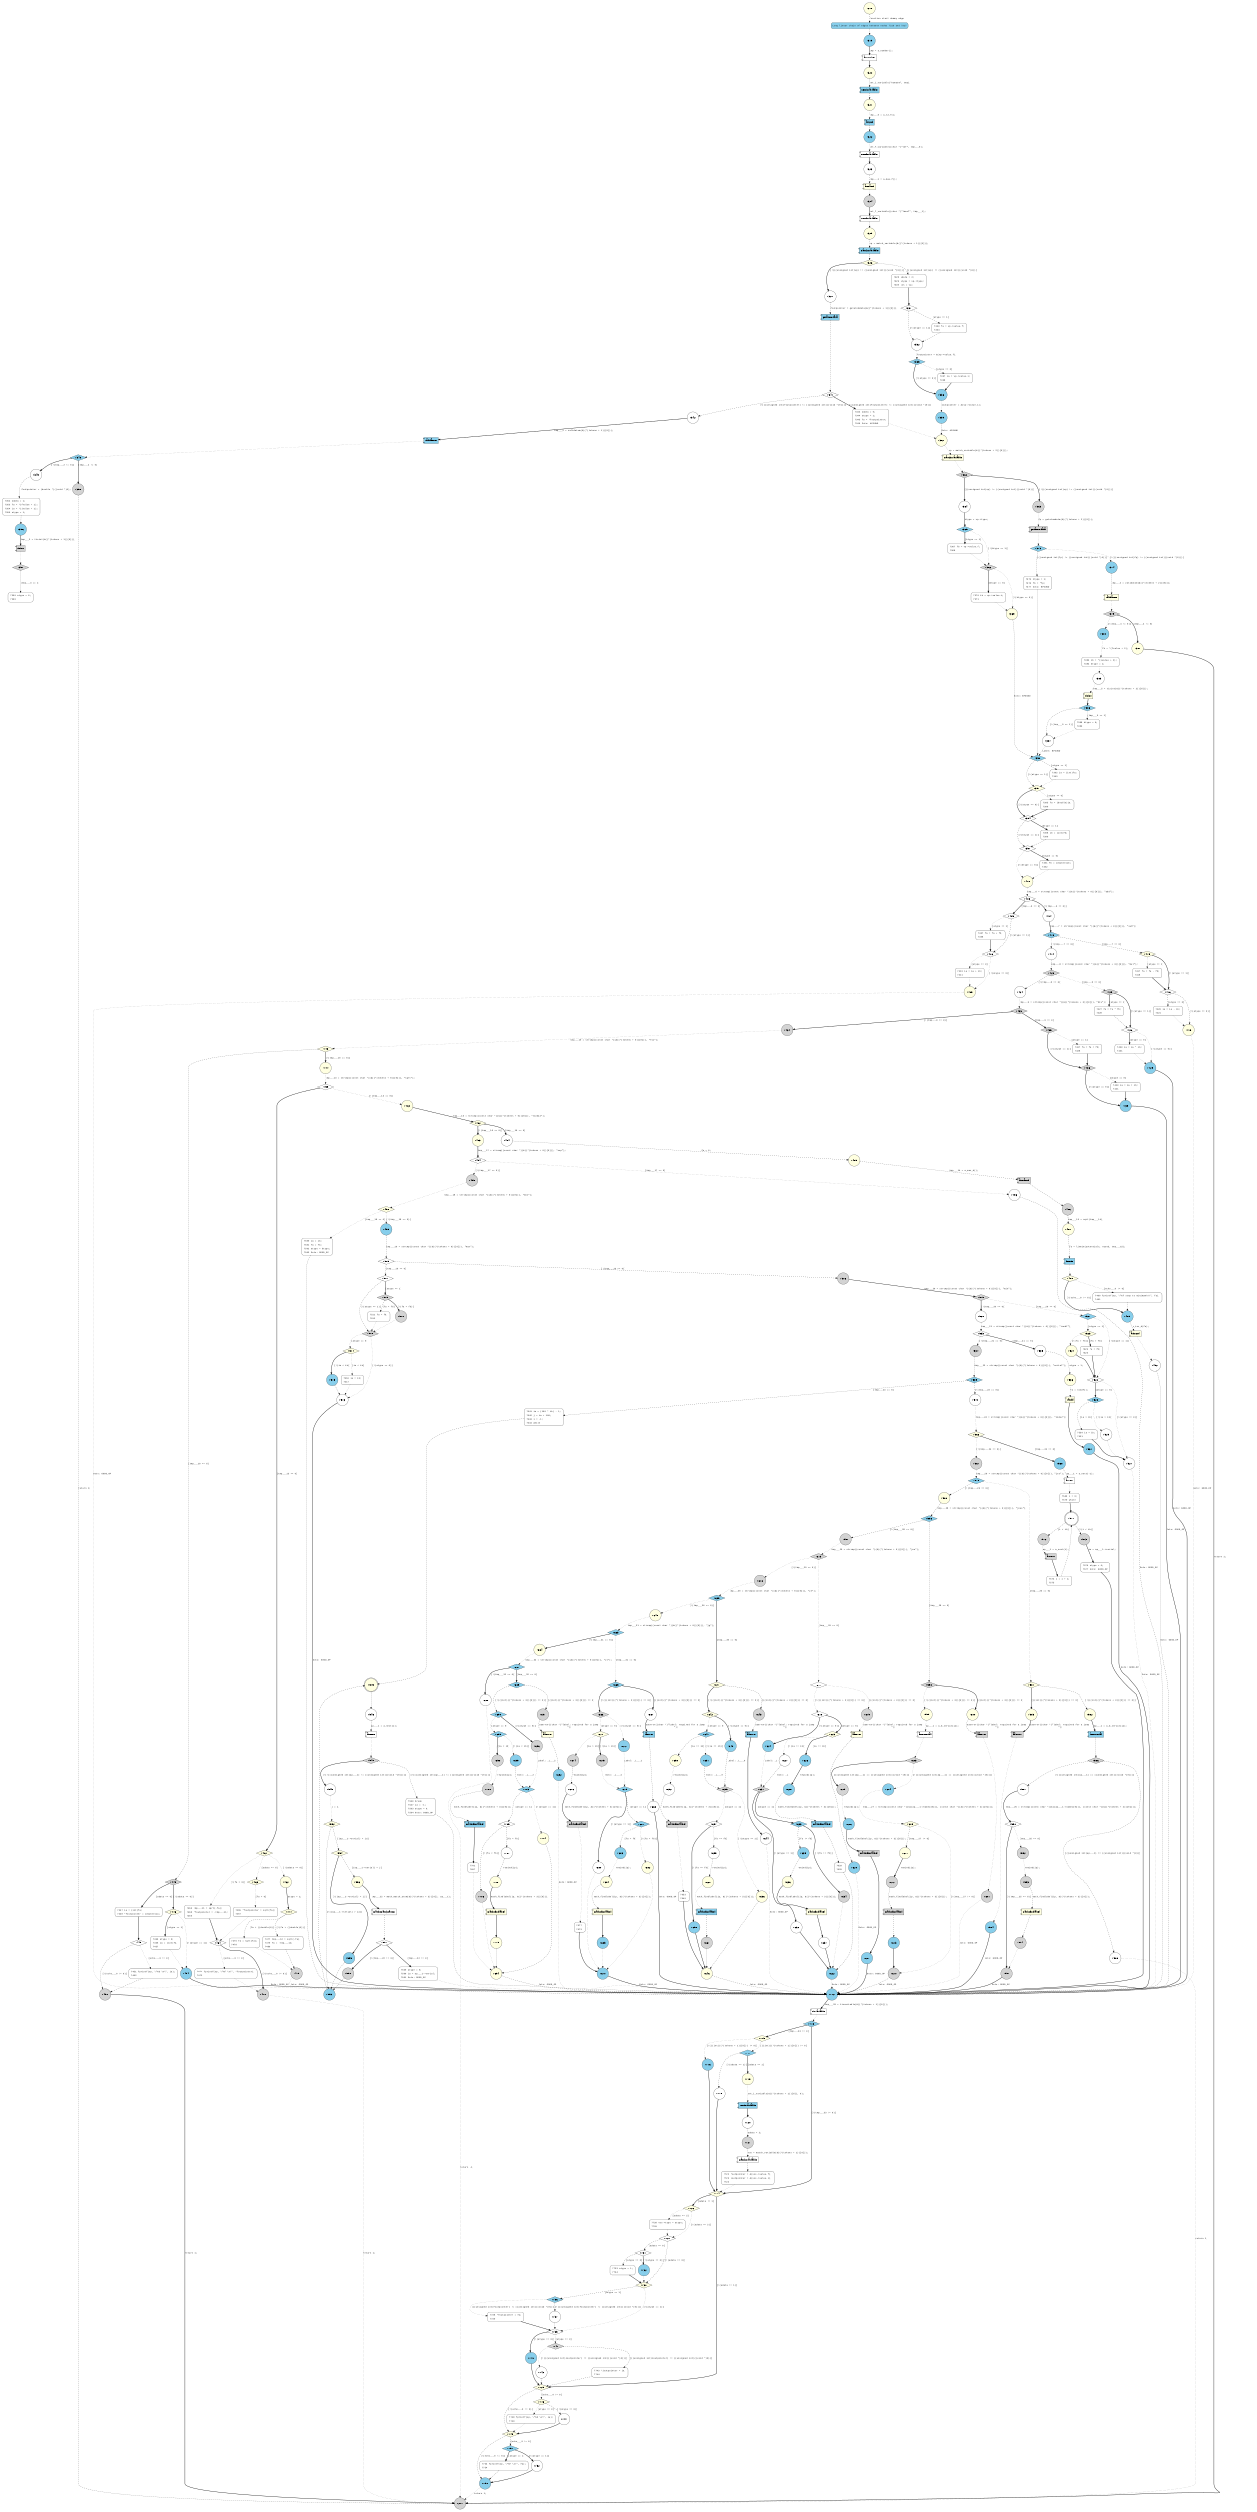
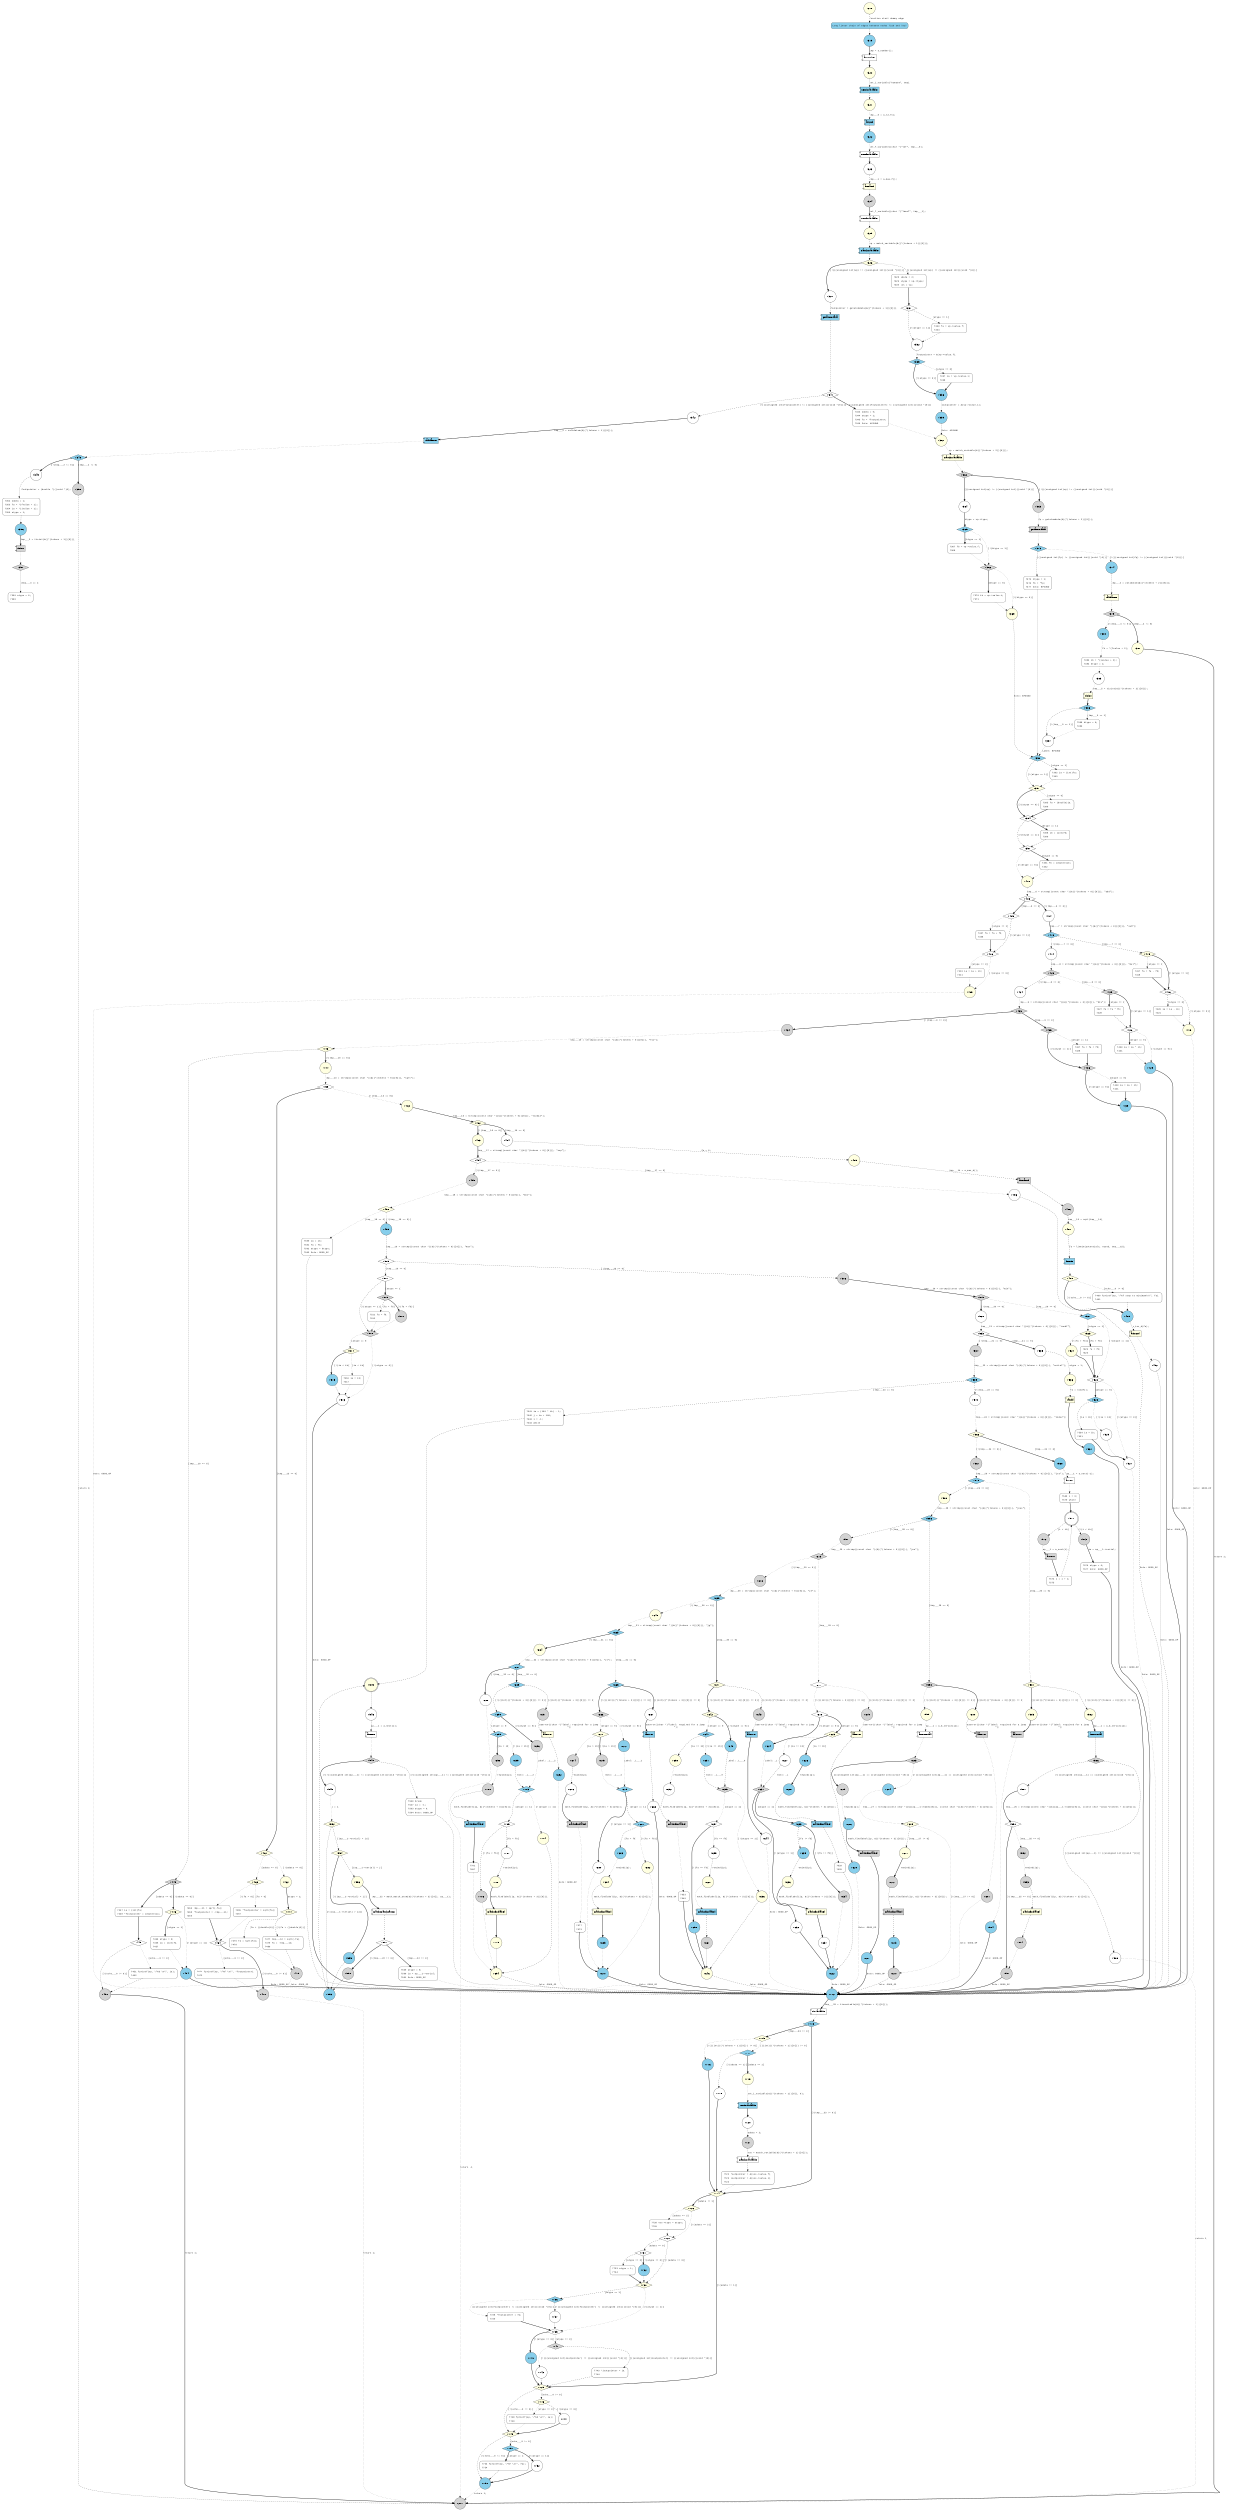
(232, 1875) -> (235, 1894)
